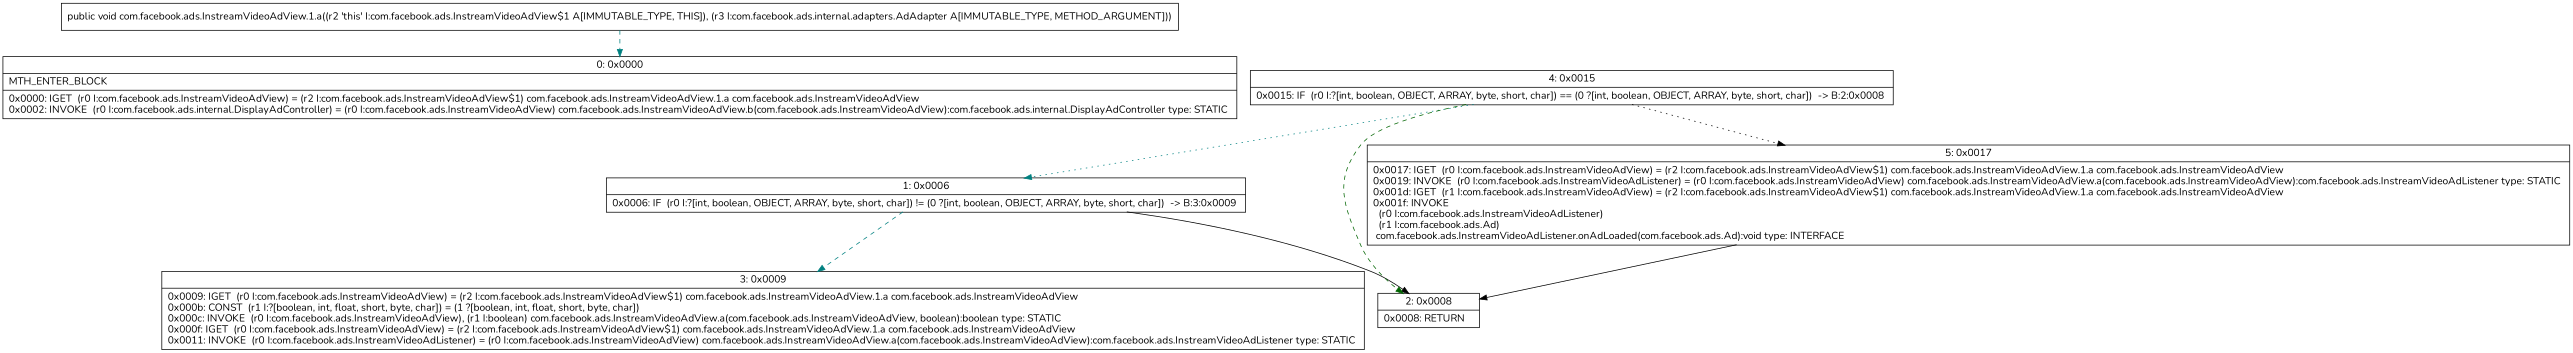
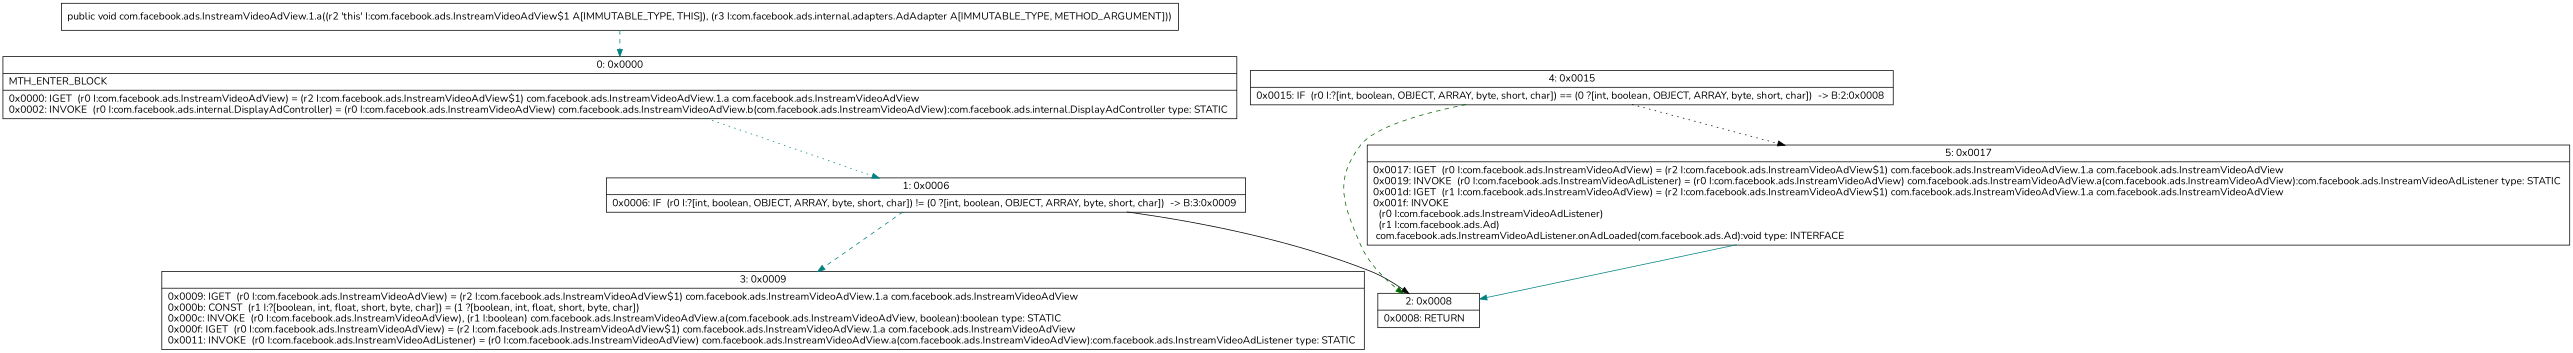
(1253, 141) -> (789, 147)
(1612, 271) -> (1612, 271)
